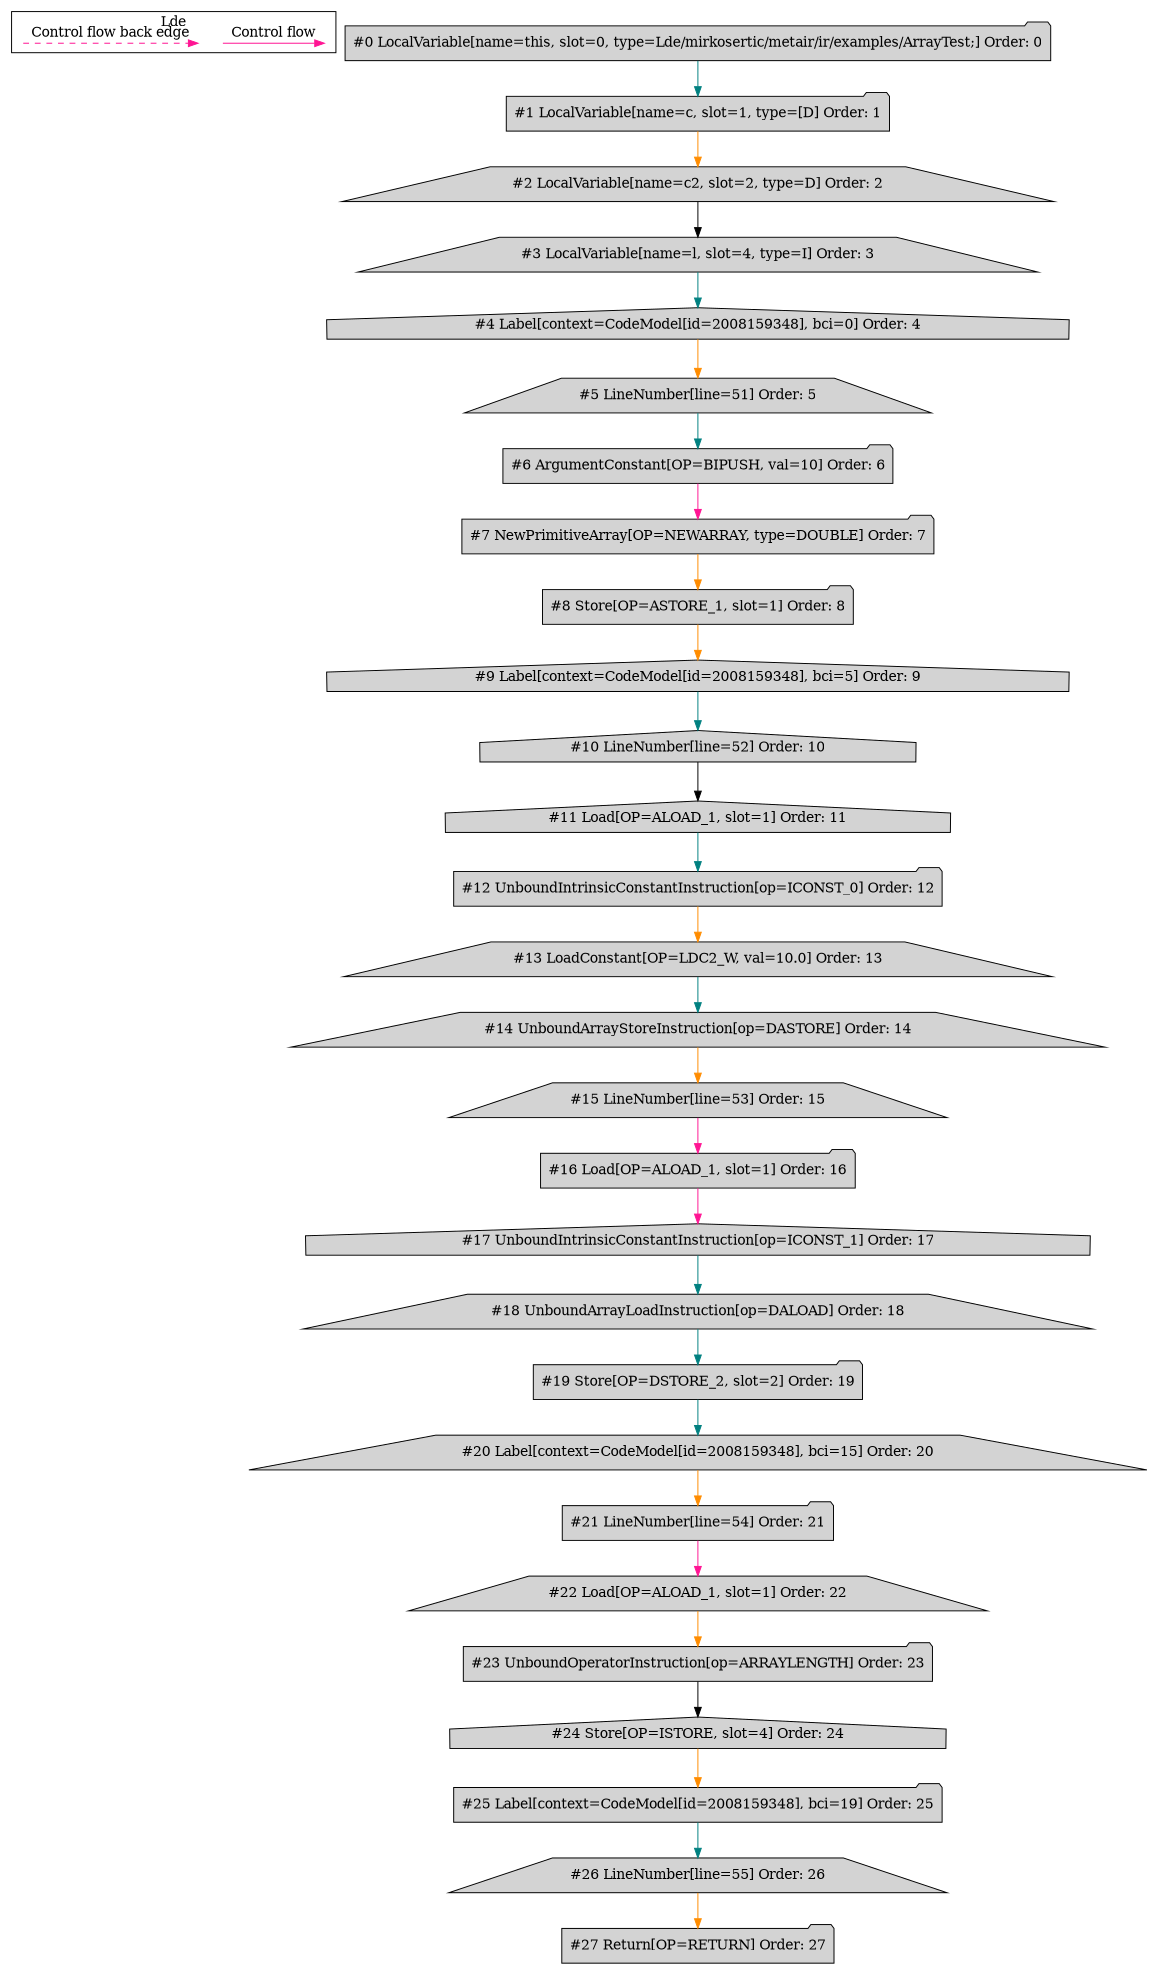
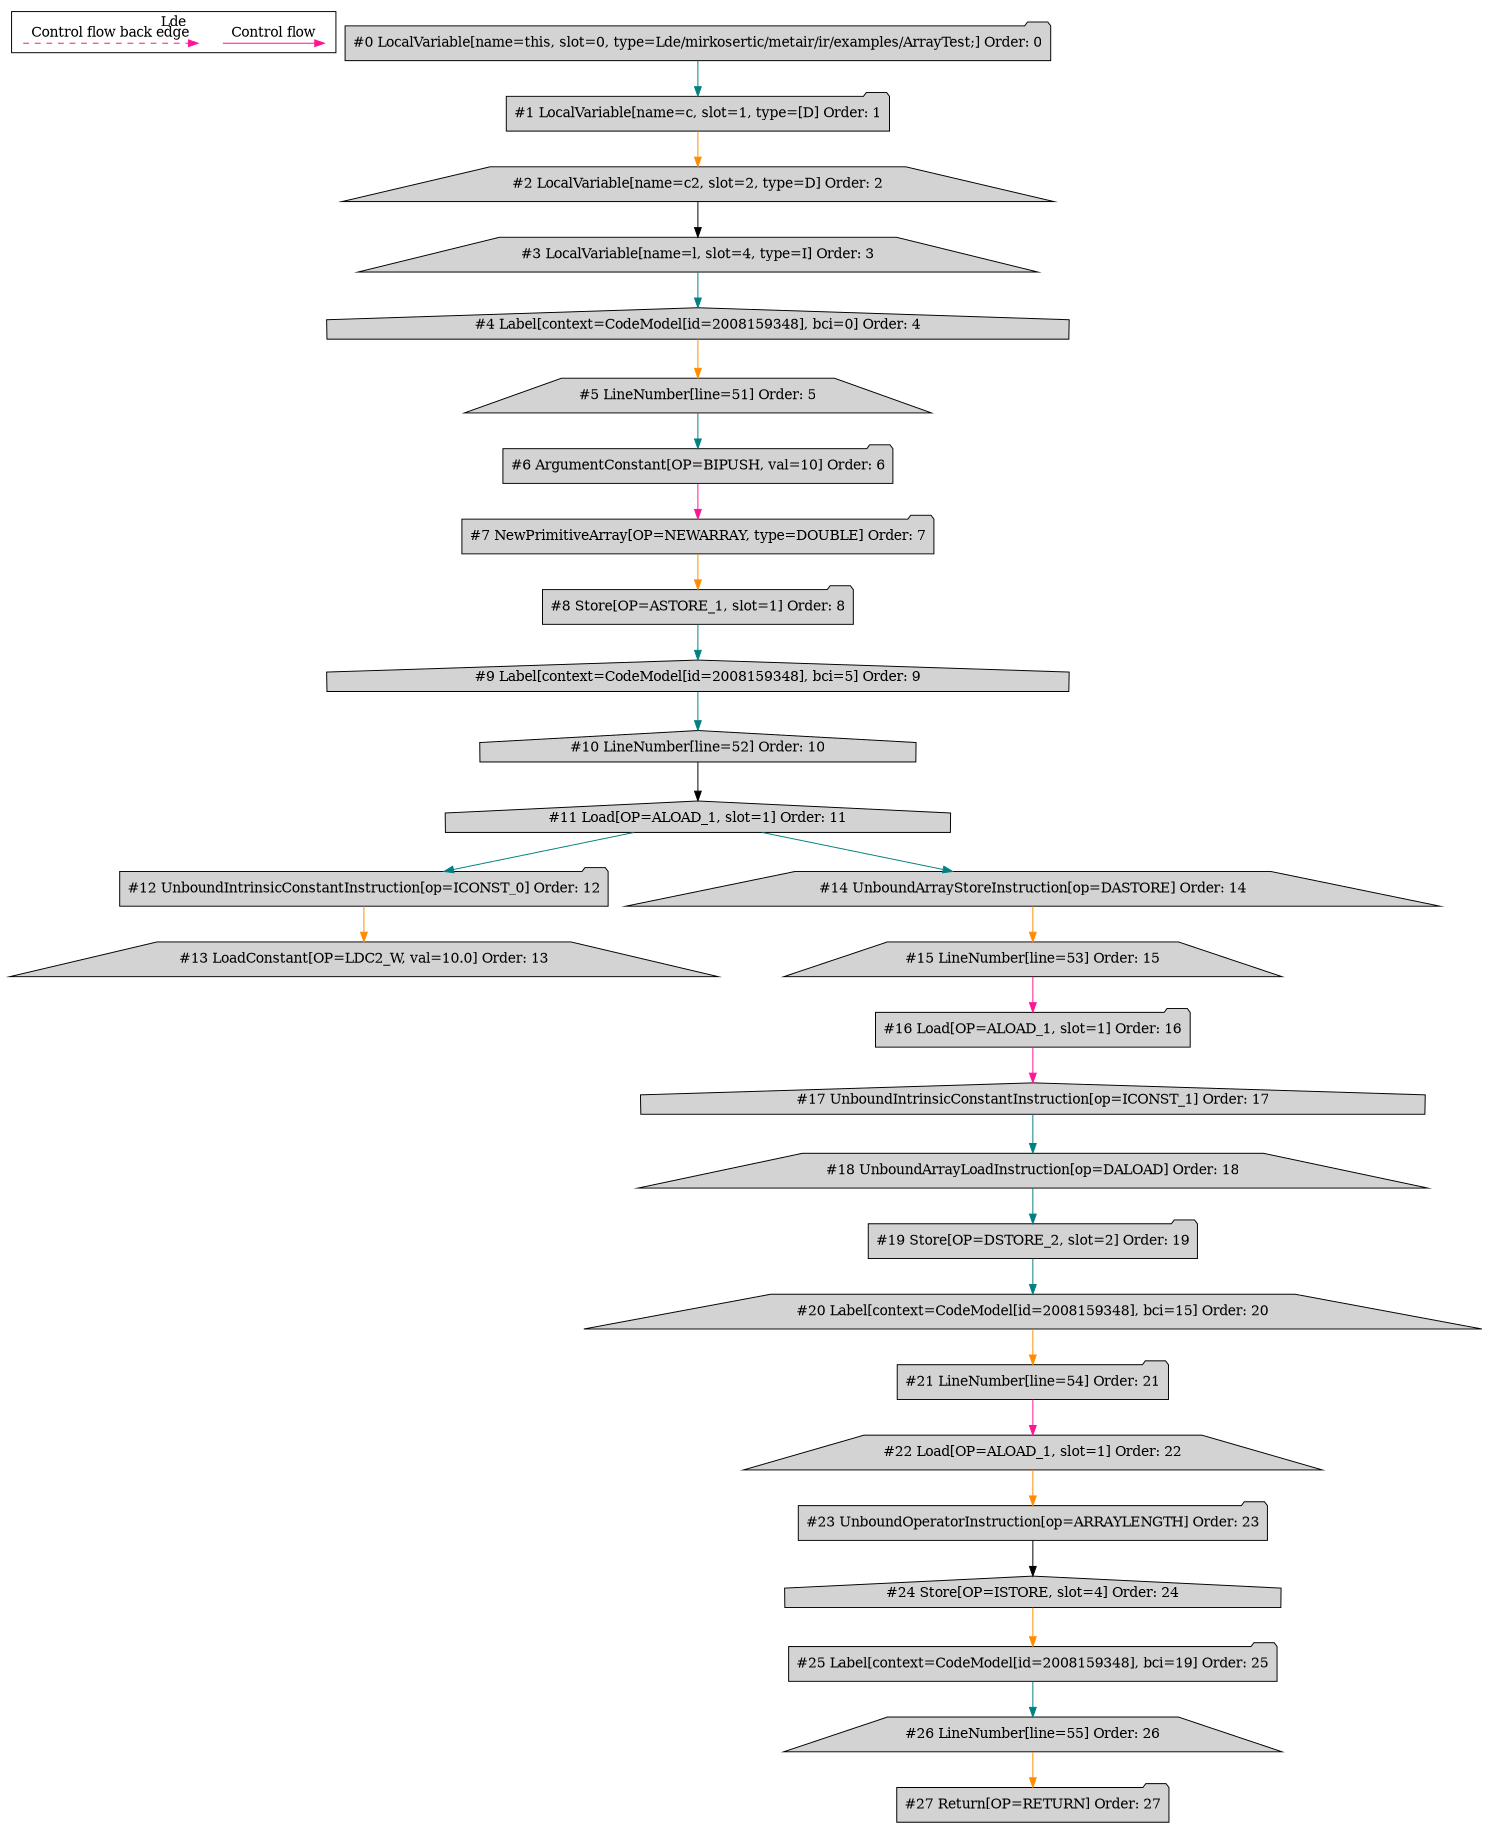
(698, 637) -> (698, 637)
(698, 990) -> (852, 851)
